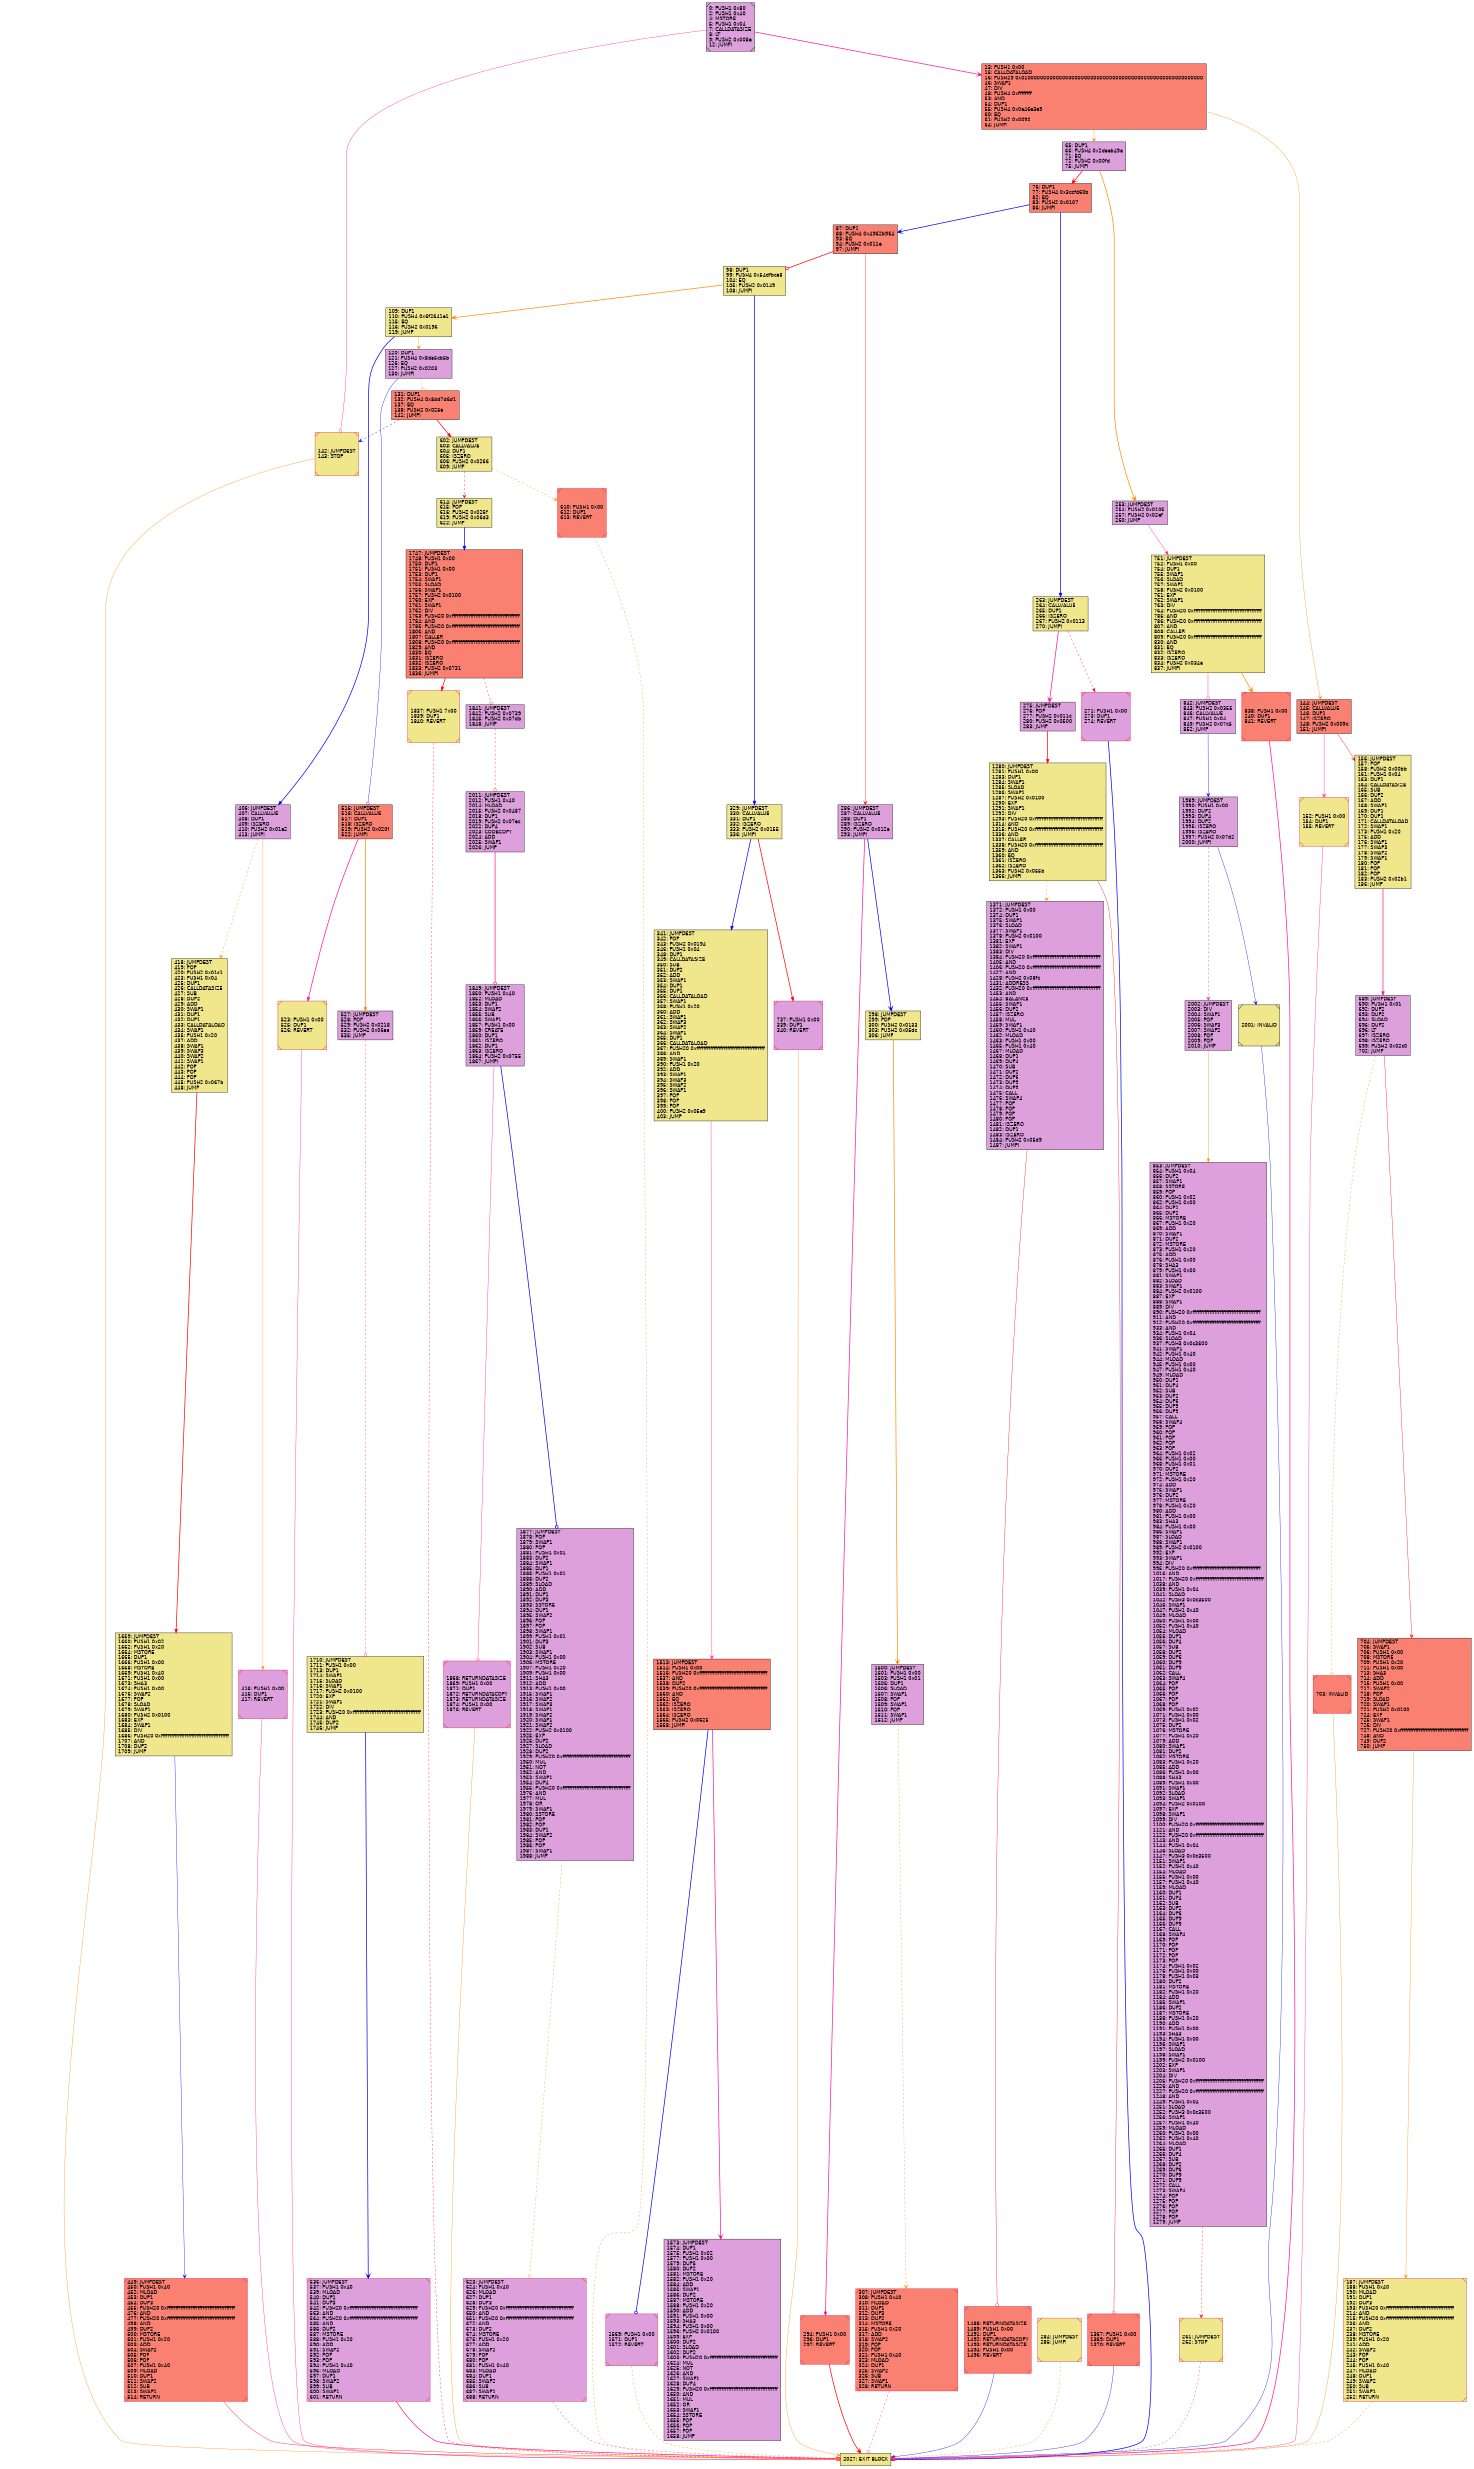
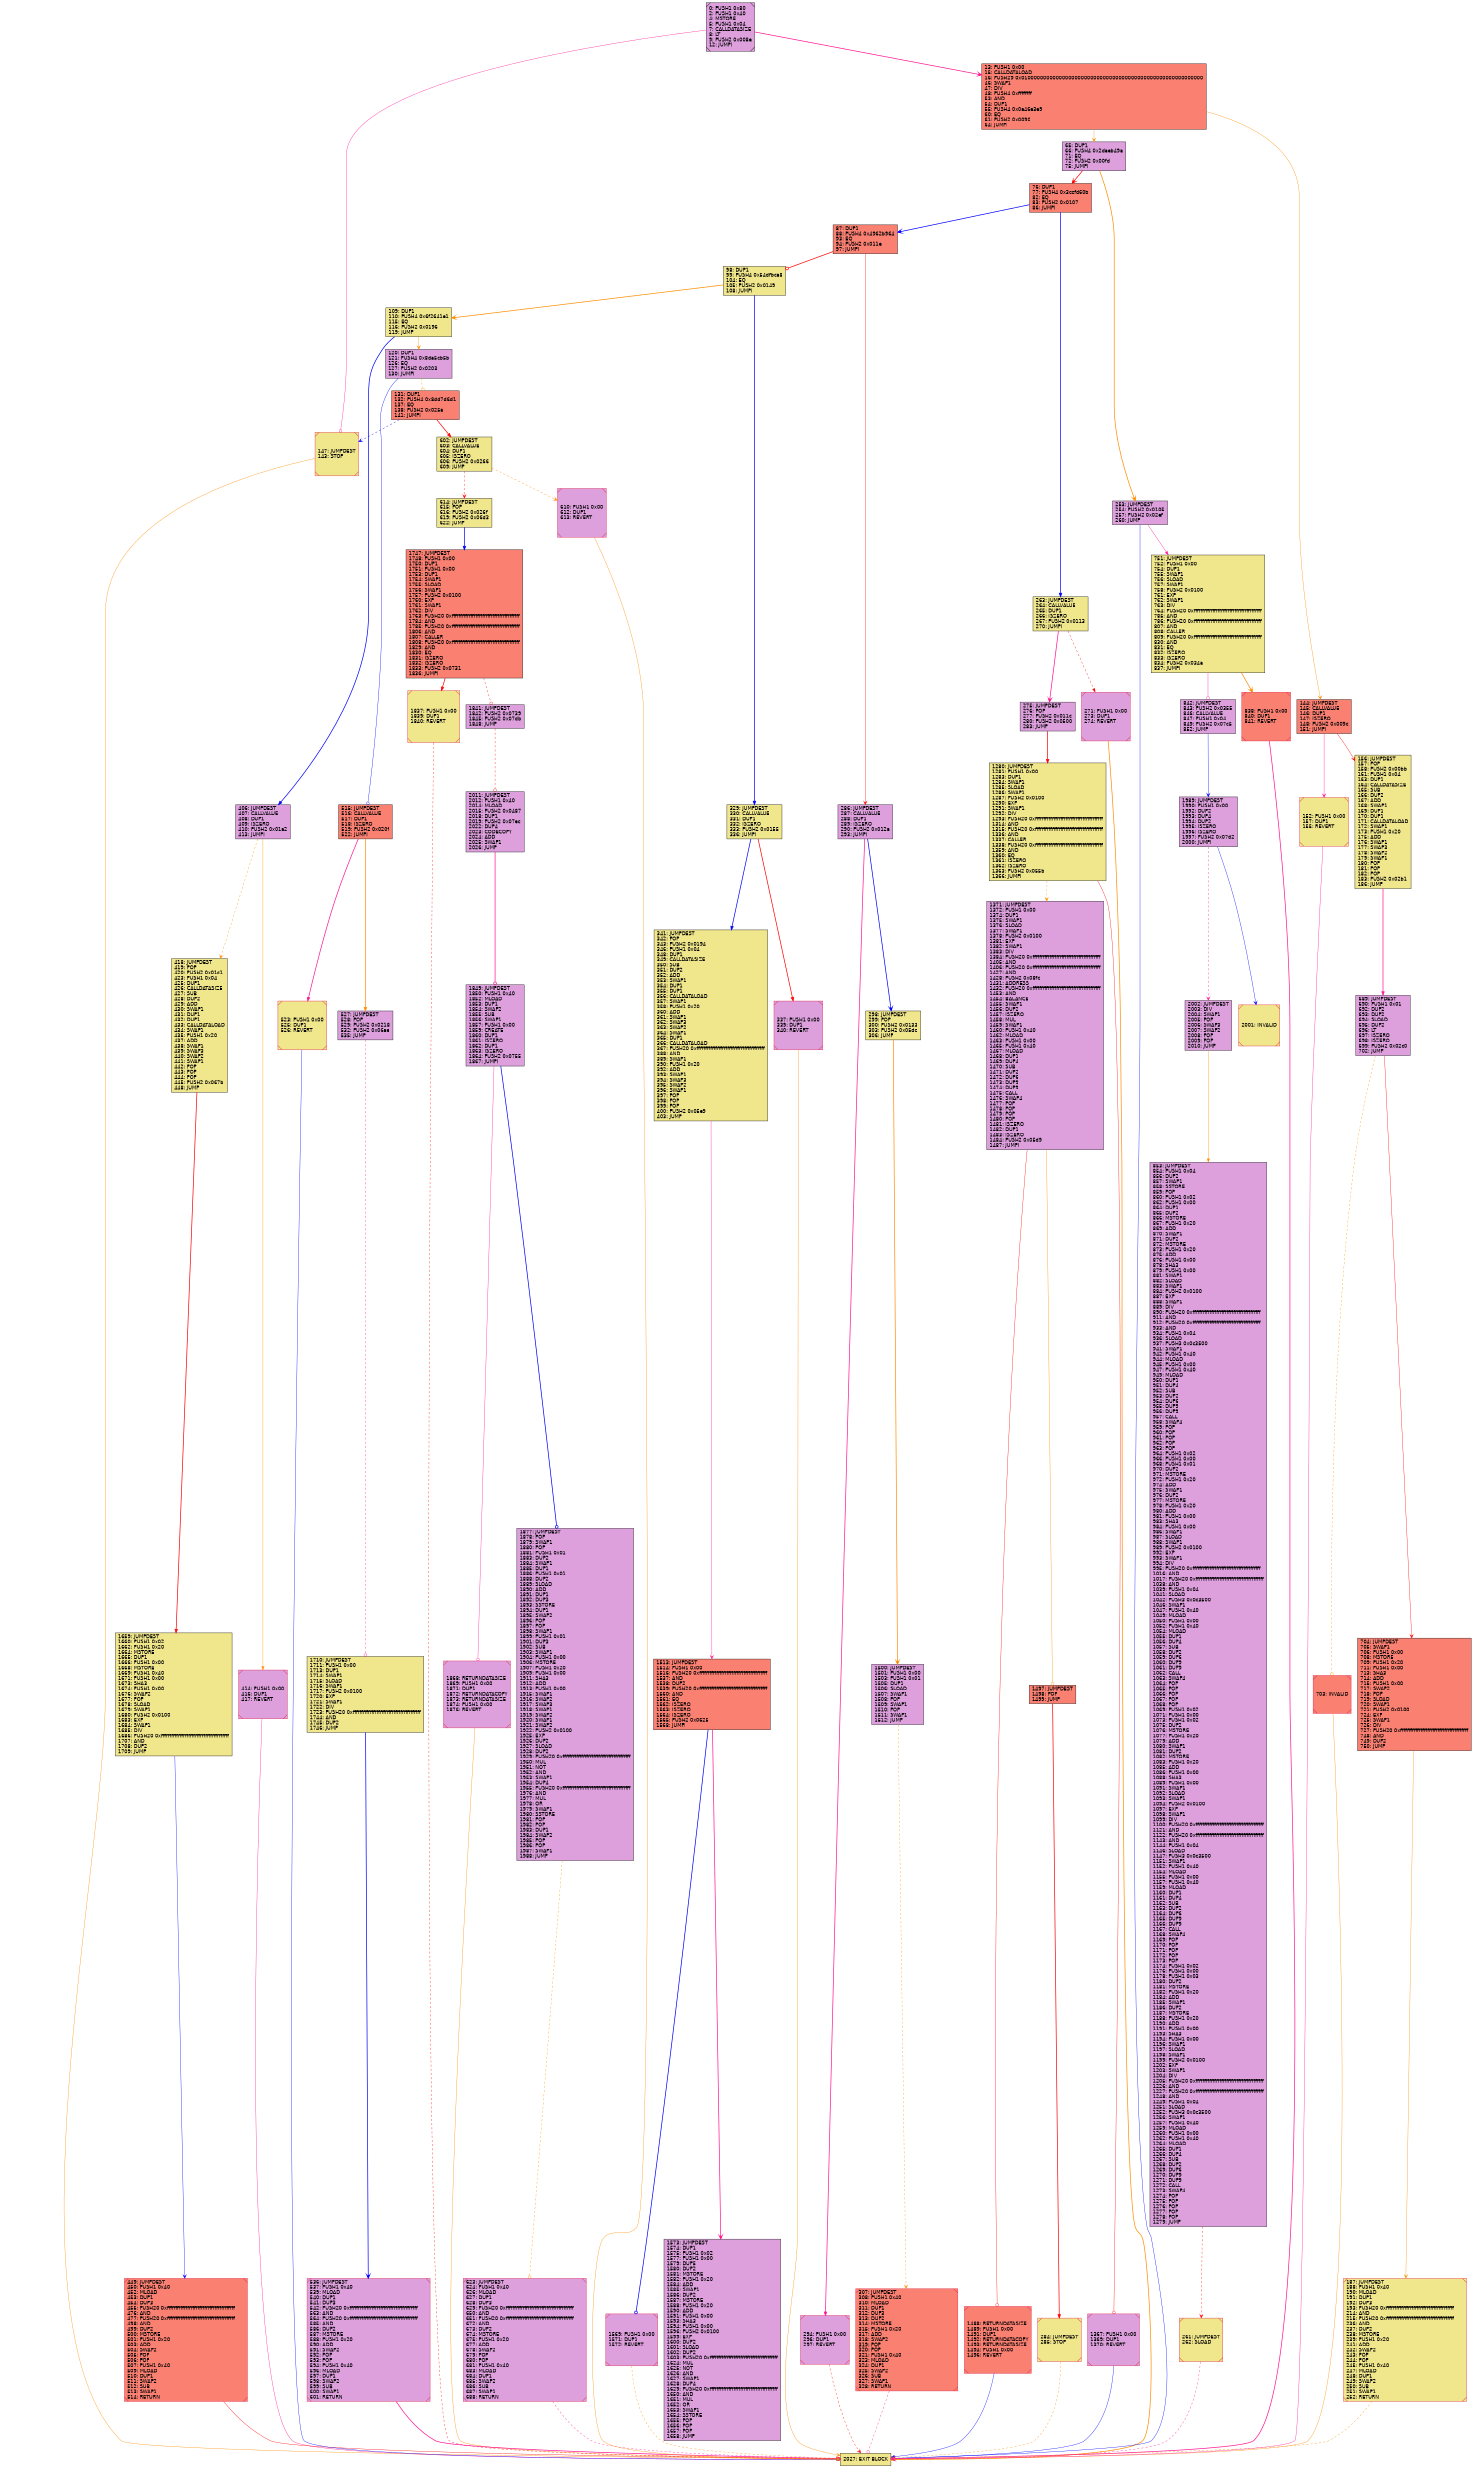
(337, 454) -> (337, 454)
(582, 513) -> (582, 513)
(434, 717) -> (434, 717)
(1266, 717) -> (1266, 717)
(1324, 822) -> (1324, 822)
(798, 1025) -> (798, 1025)
(1259, 1025) -> (1259, 1025)
(647, 1617) -> (647, 1617)
(263, 1694) -> (263, 1694)
none -> (1053, 1694)
(1123, 1718) -> (1123, 1718)
(1282, 1917) -> (1135, 1614)
(292, 2012) -> (292, 2012)
(825, 2340) -> (825, 2340)
(1059, 2340) -> (1059, 2340)
(1114, 2340) -> (1114, 2340)
(1201, 2340) -> (1201, 2340)
(841, 2409) -> (841, 2409)
